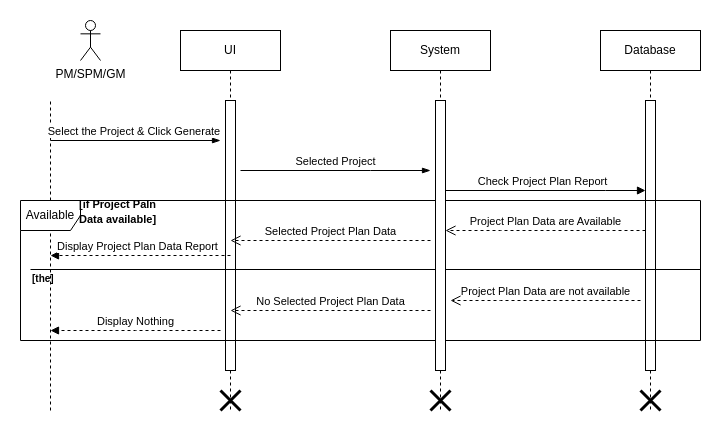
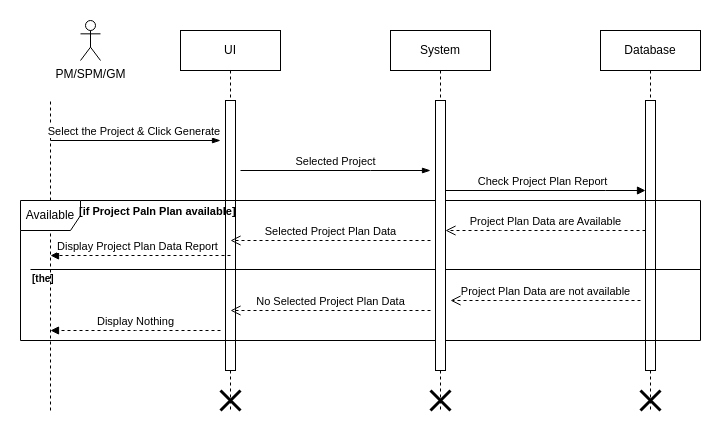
(158, 212) -> (158, 212)
